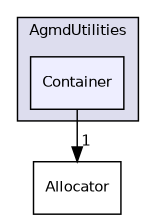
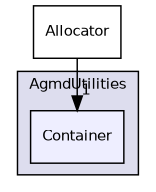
(77, 130) -> (77, 80)
